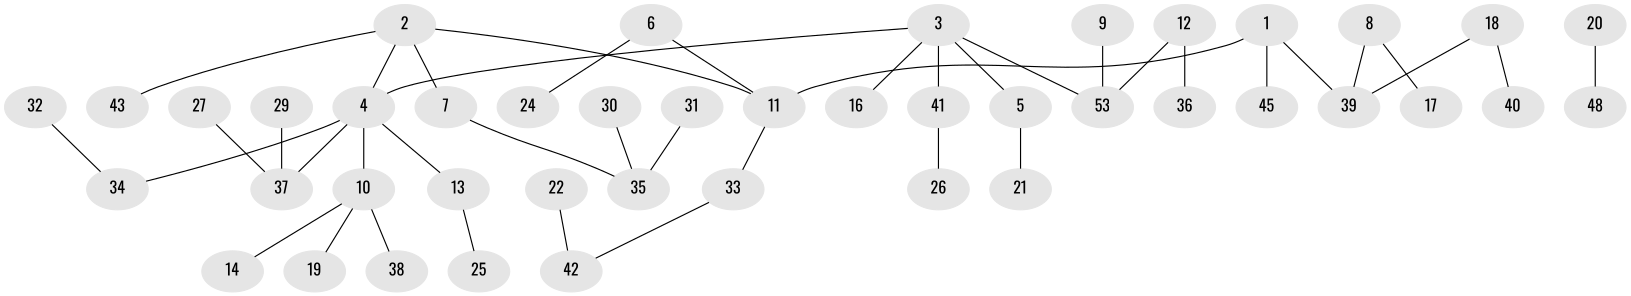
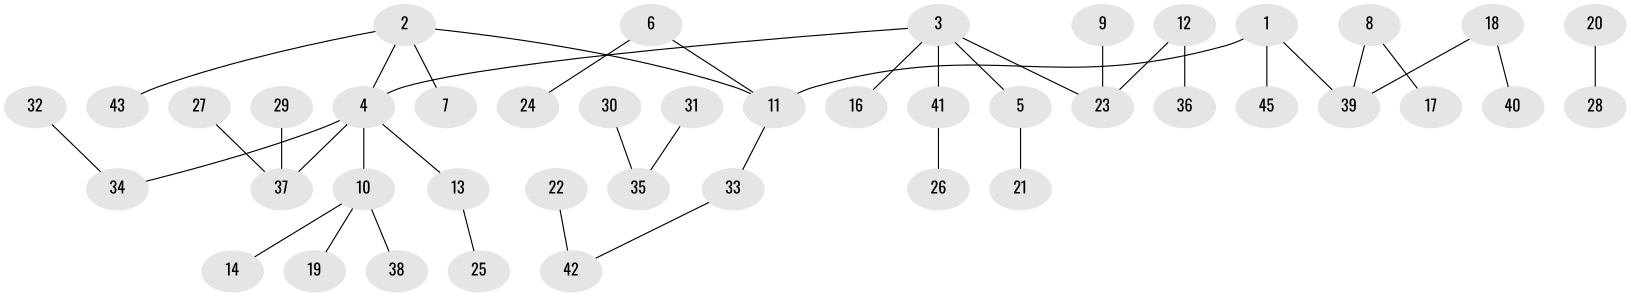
(1103, 107) -> (1103, 107)
(1595, 107) -> (1595, 107)
(542, 148) -> none
